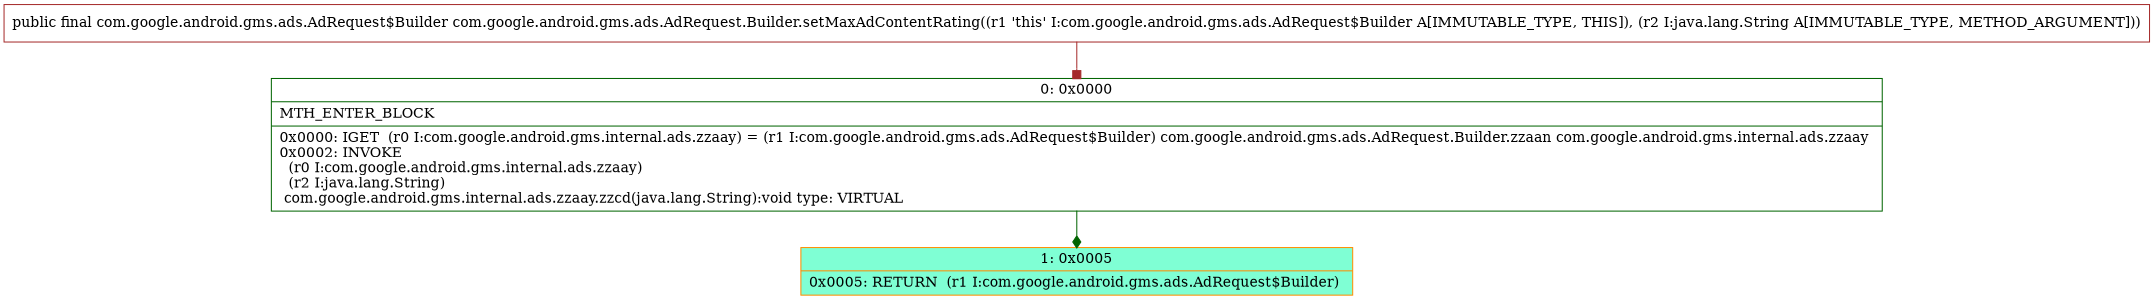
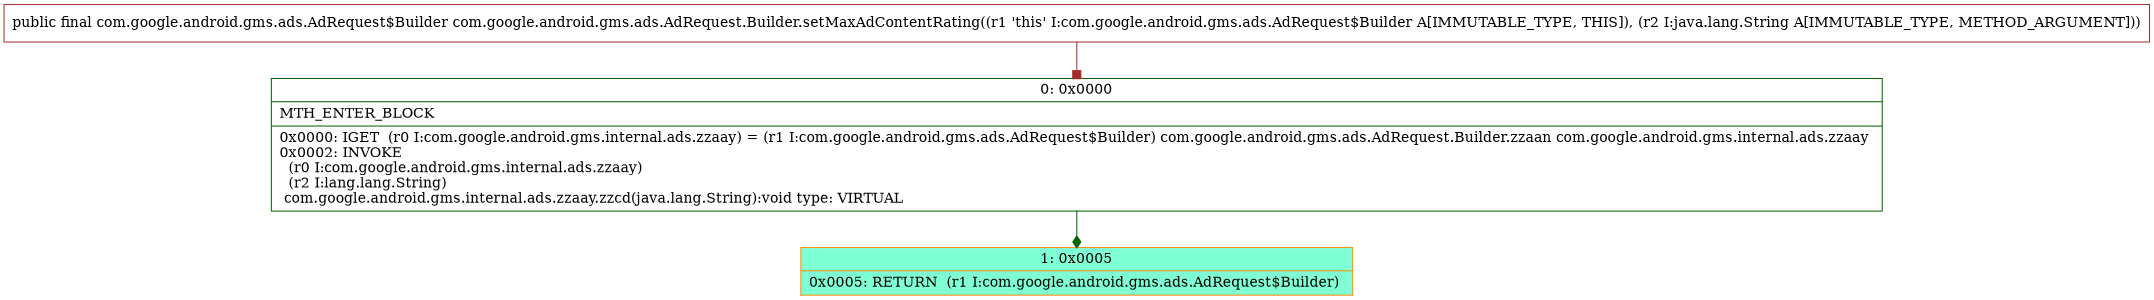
(362, 183) -> (363, 183)
